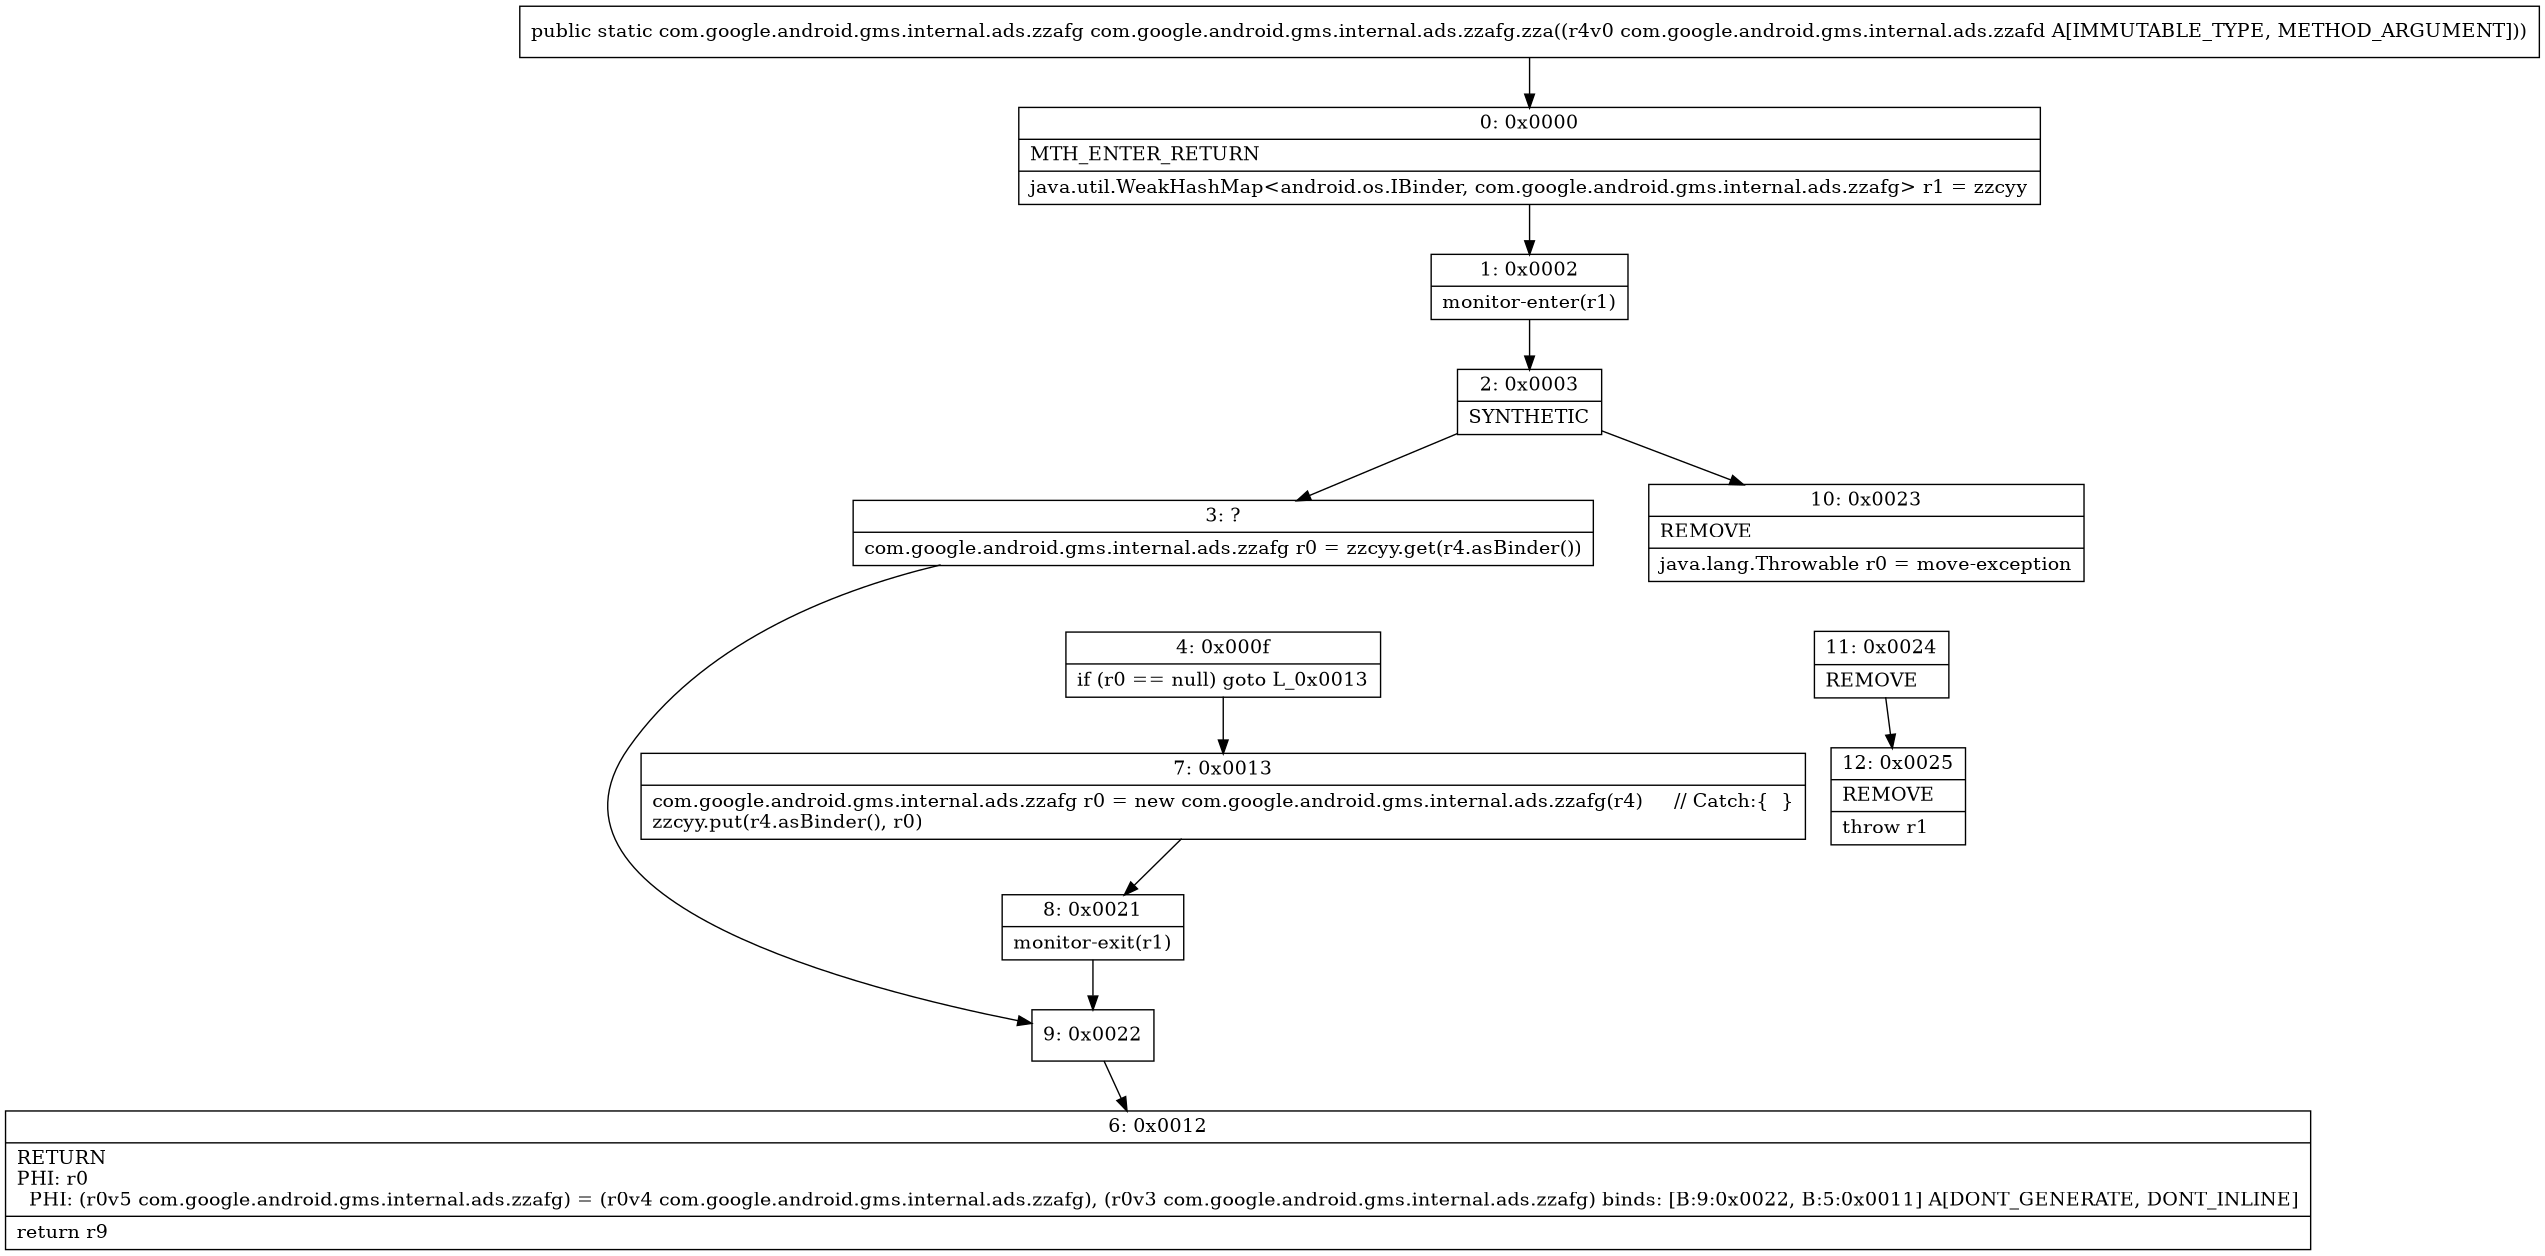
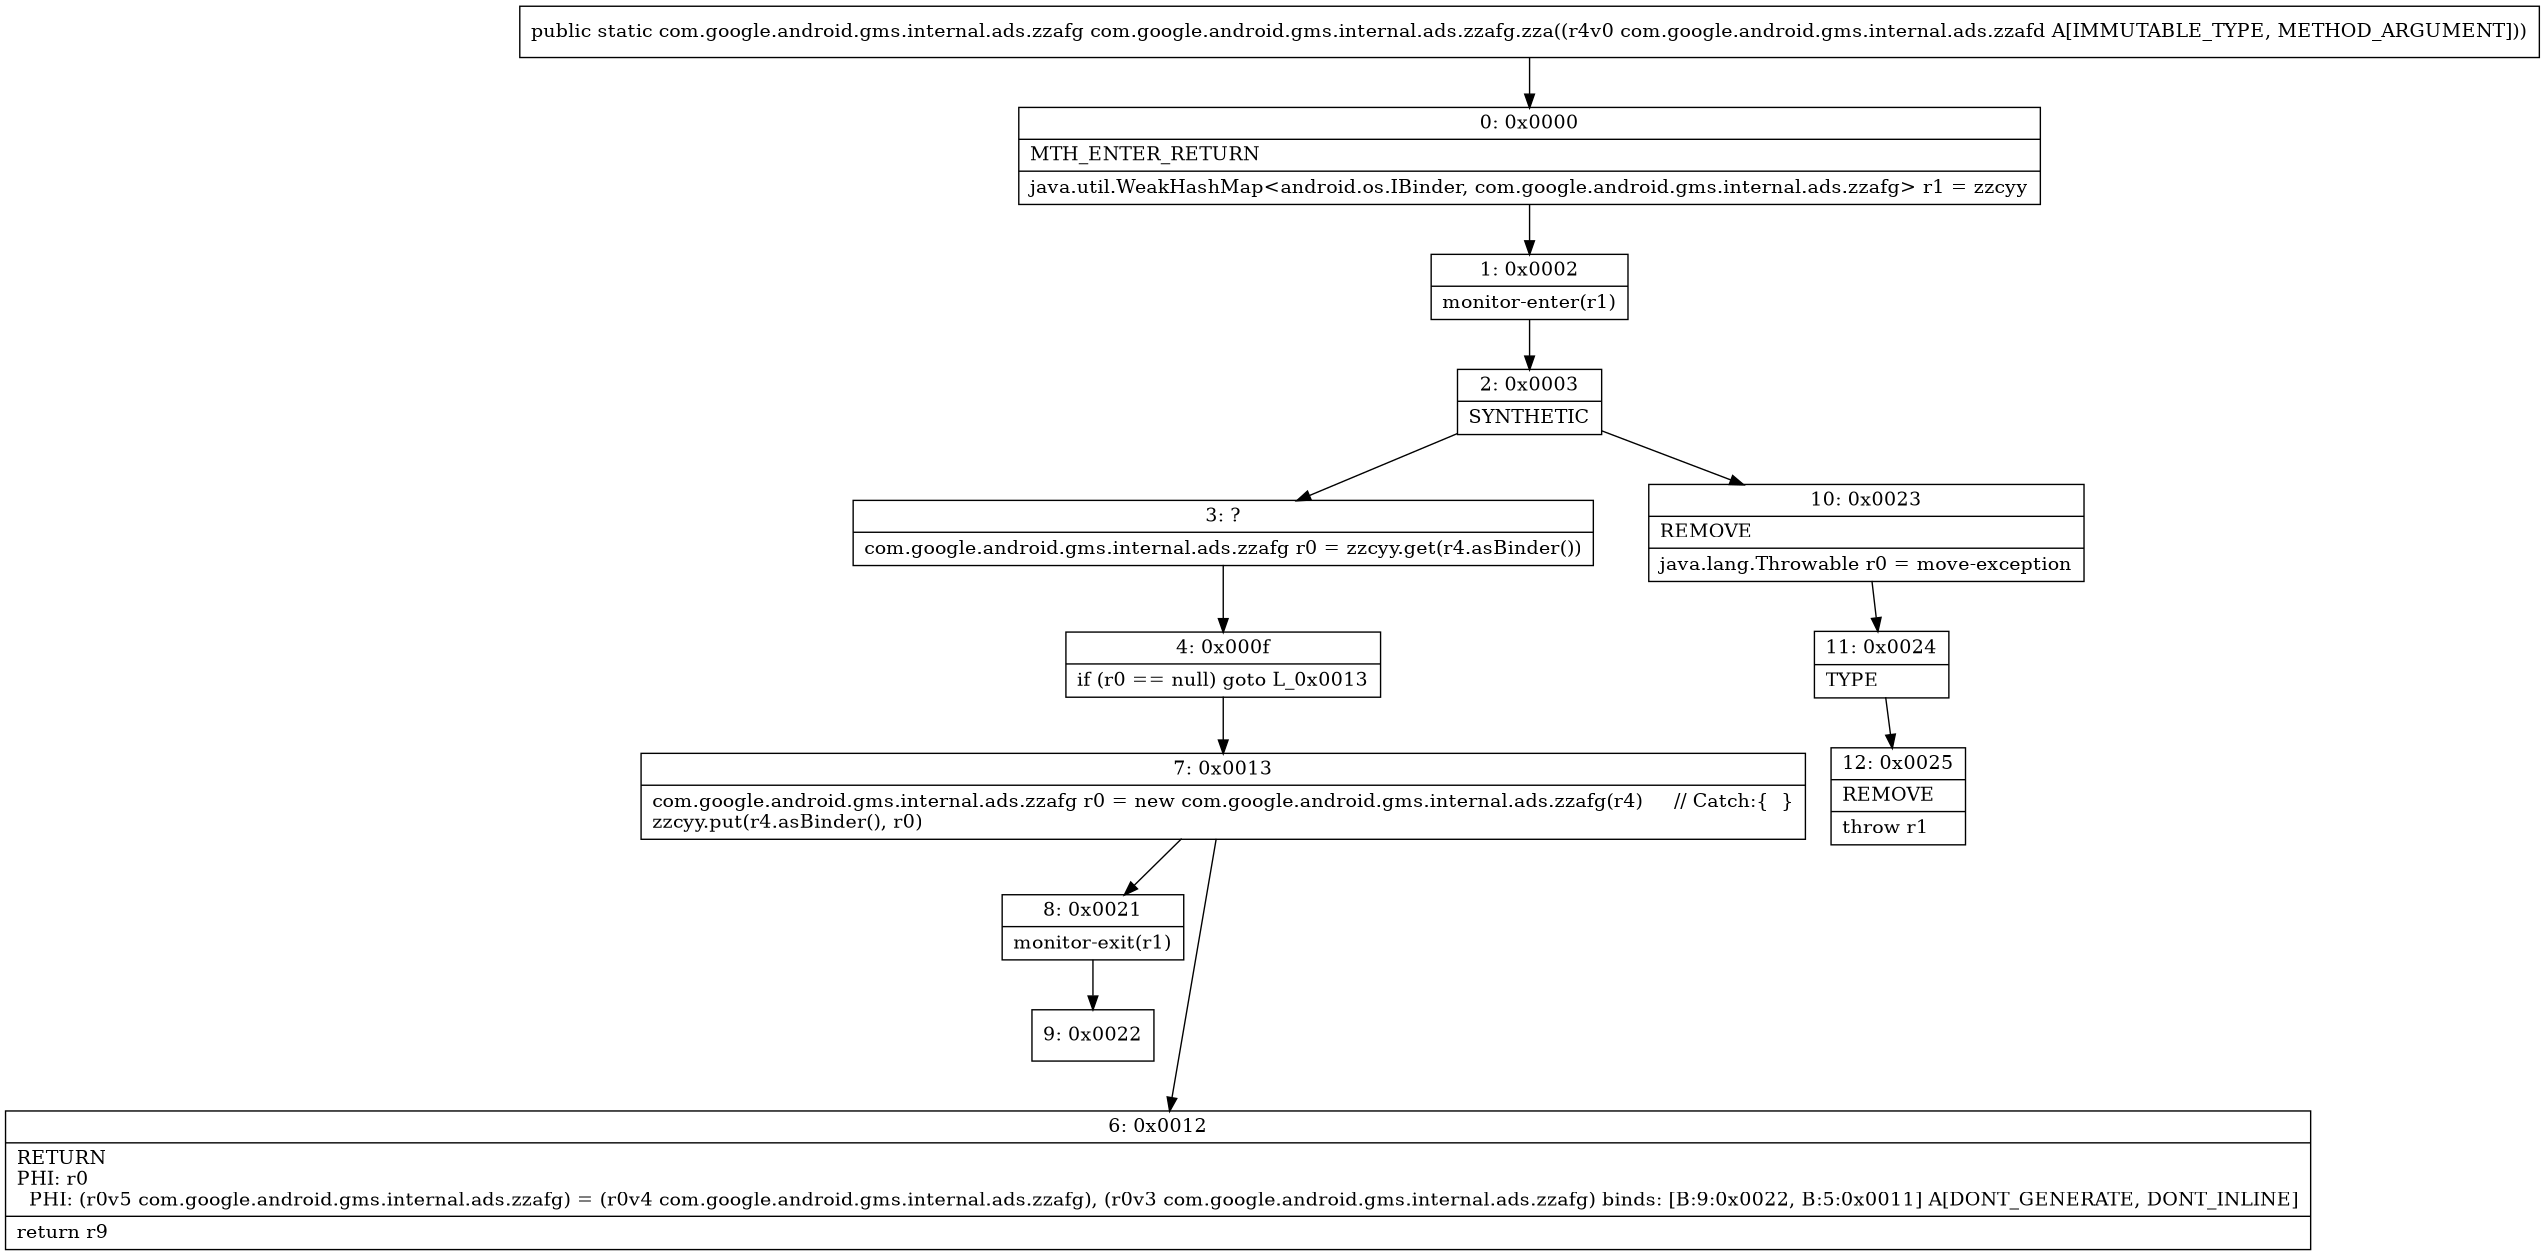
none -> (1874, 599)
(1872, 681) -> (1853, 681)
(616, 832) -> (1223, 592)
(1113, 1080) -> (1194, 968)
